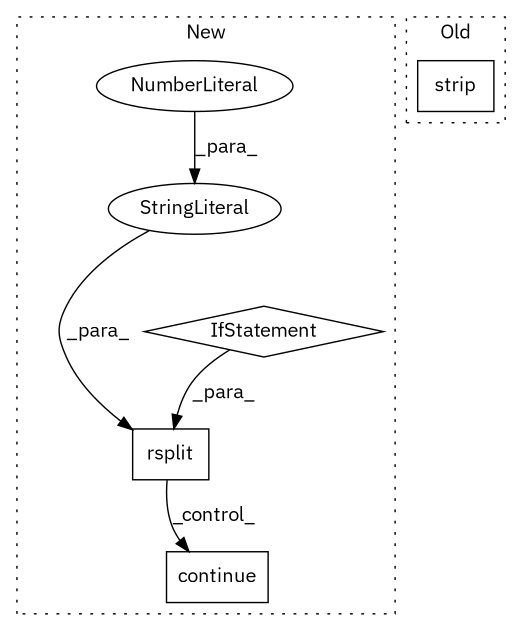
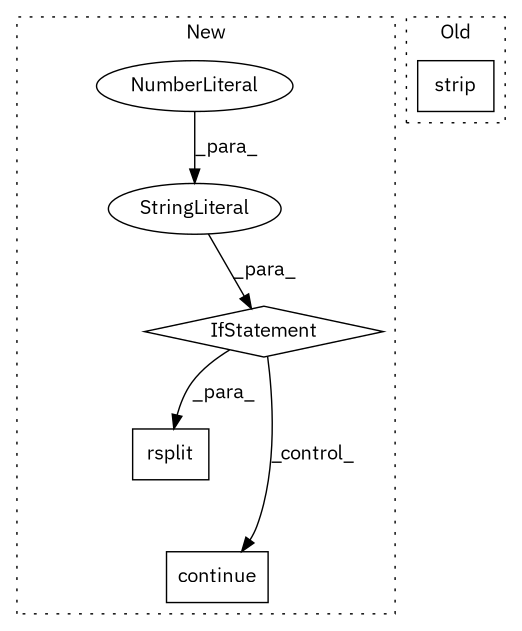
(62, 318) -> (226, 265)
(168, 512) -> (271, 450)
